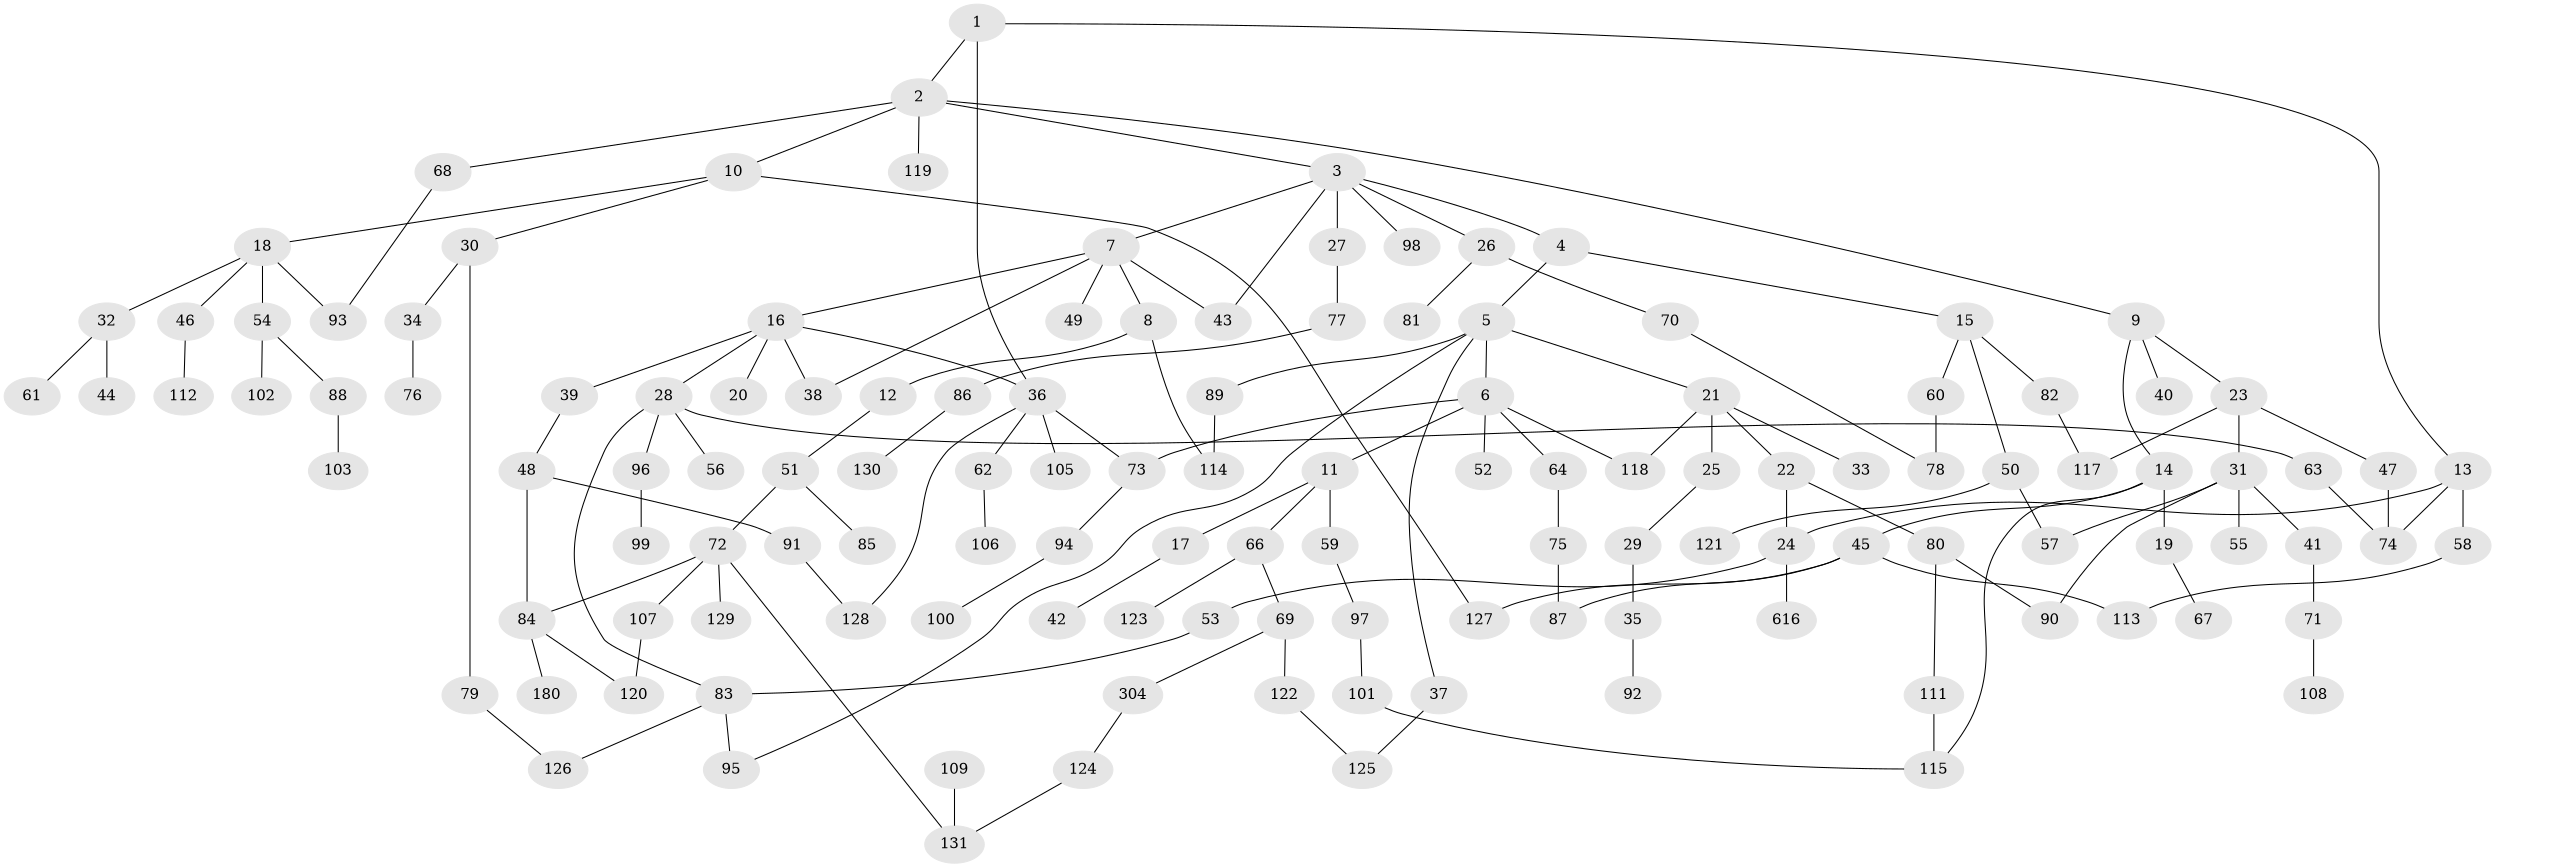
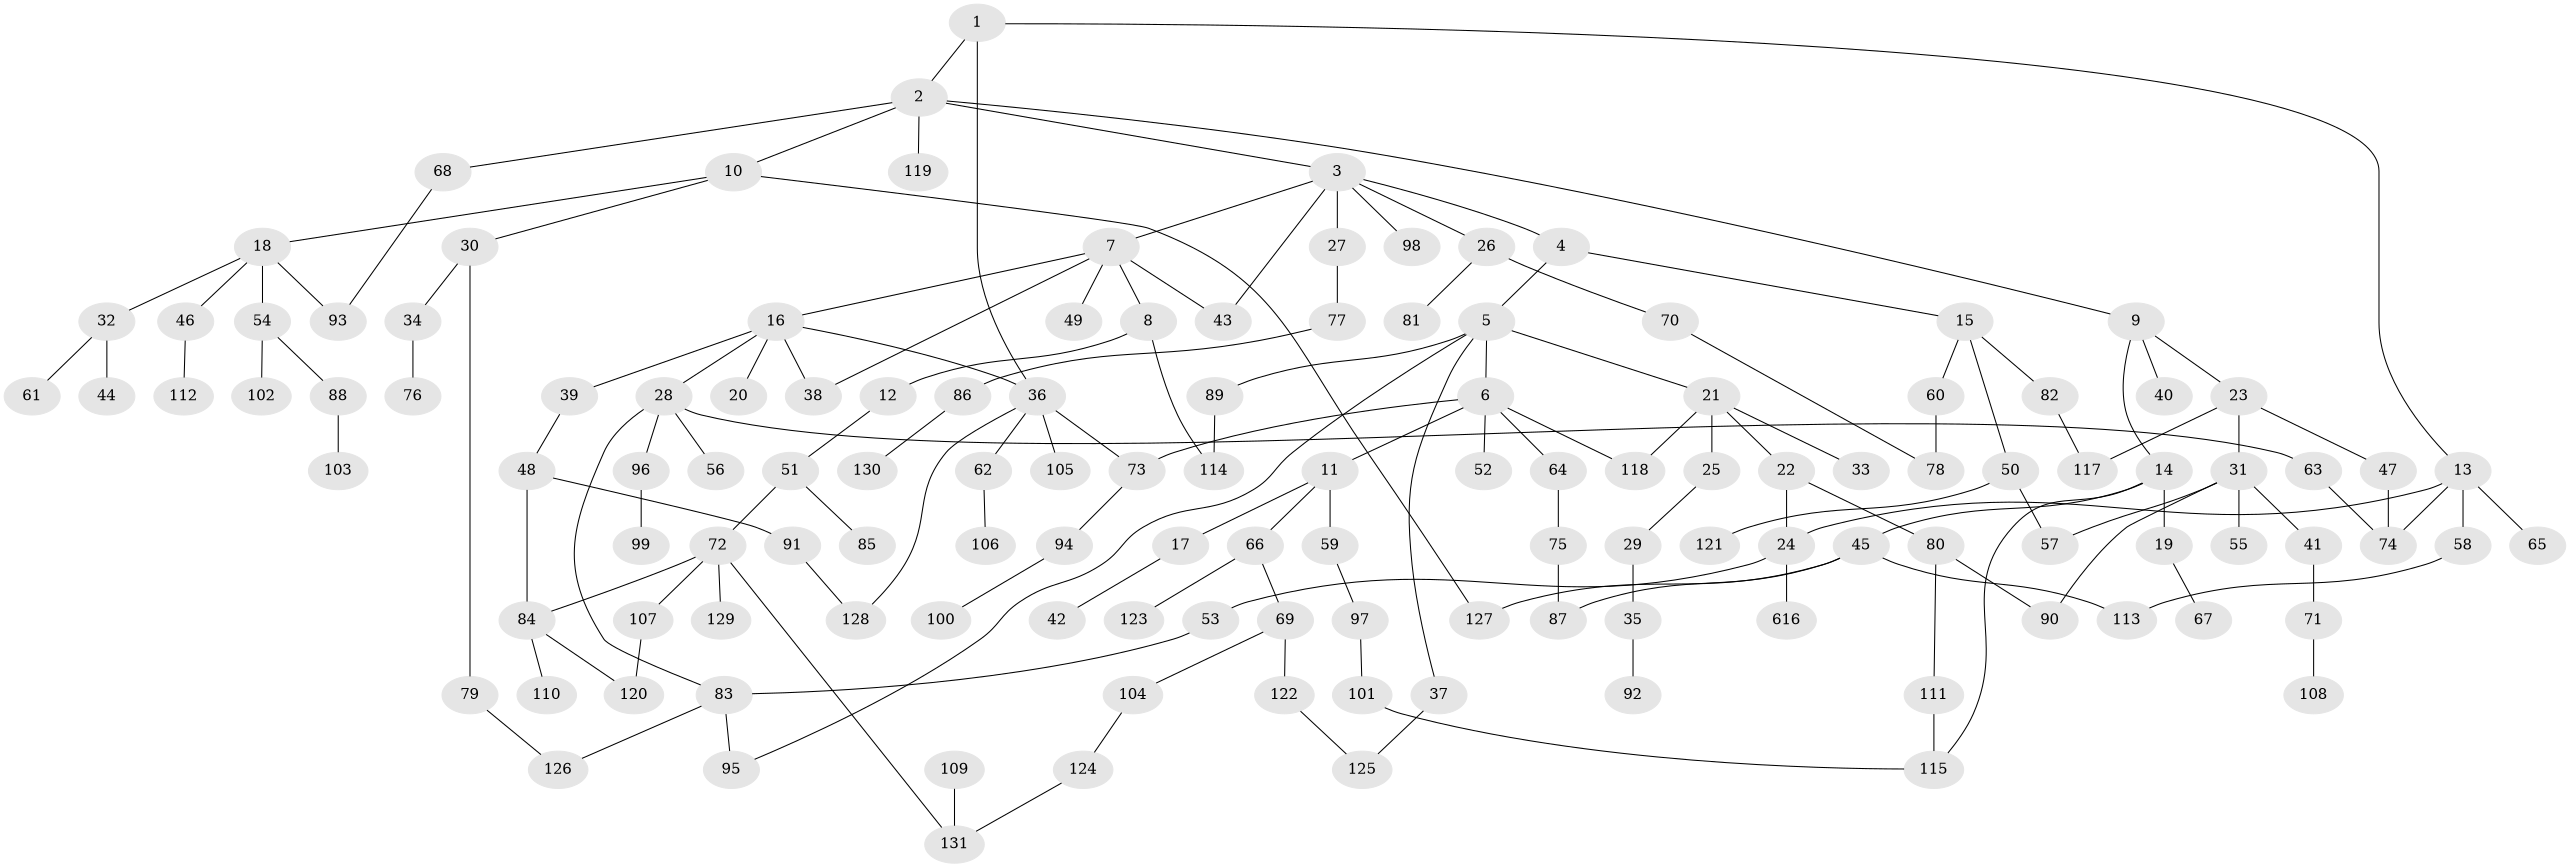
none -> (2538, 546)
(547, 695) -> (547, 695)
(1133, 695) -> (1133, 695)
